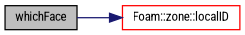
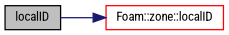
(41, 18) -> (33, 18)
